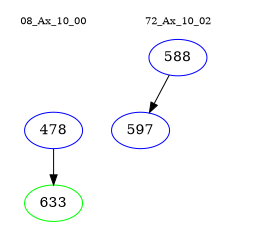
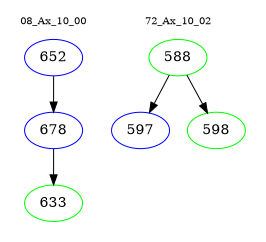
none -> (54, 58)
(178, 58) -> (178, 58)
(54, 130) -> (54, 130)
none -> (216, 130)
